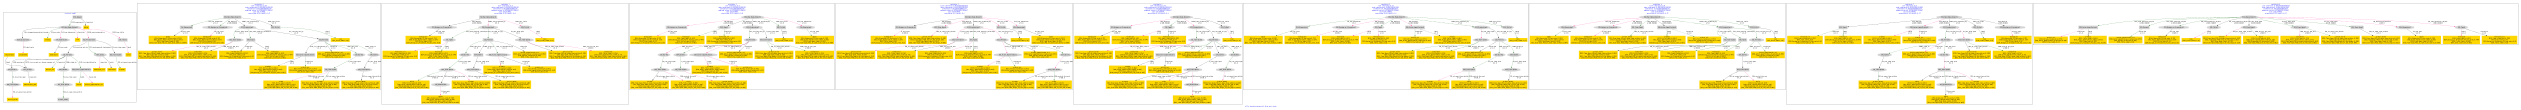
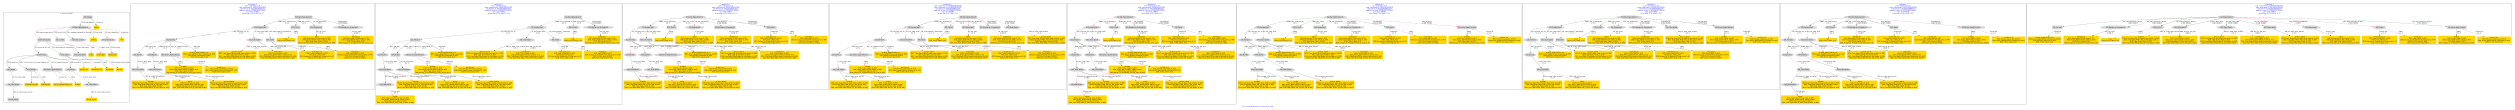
(10, 65) -> (40, 76)
